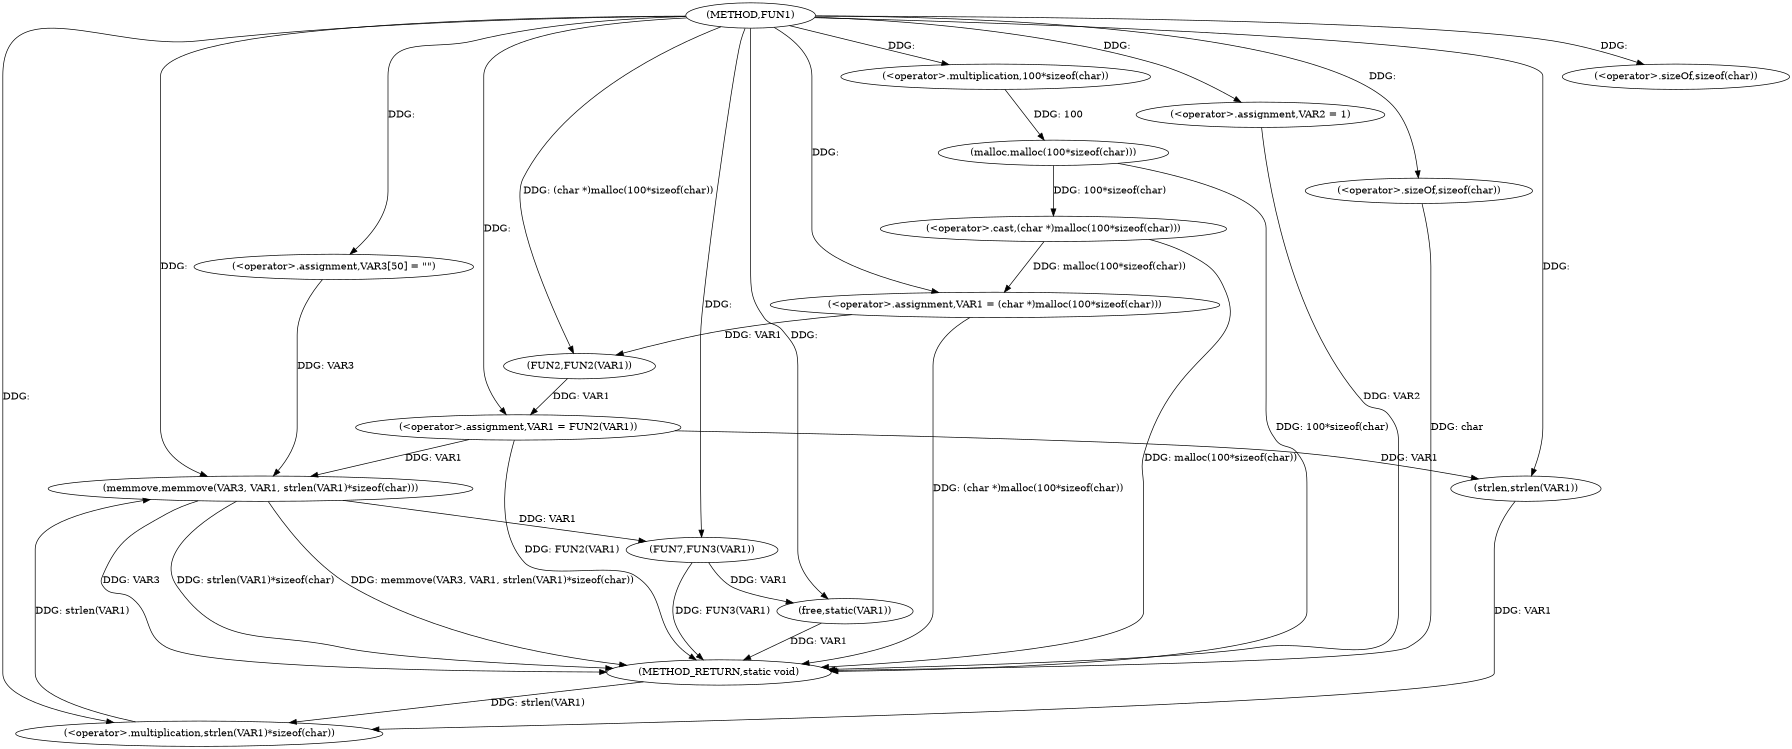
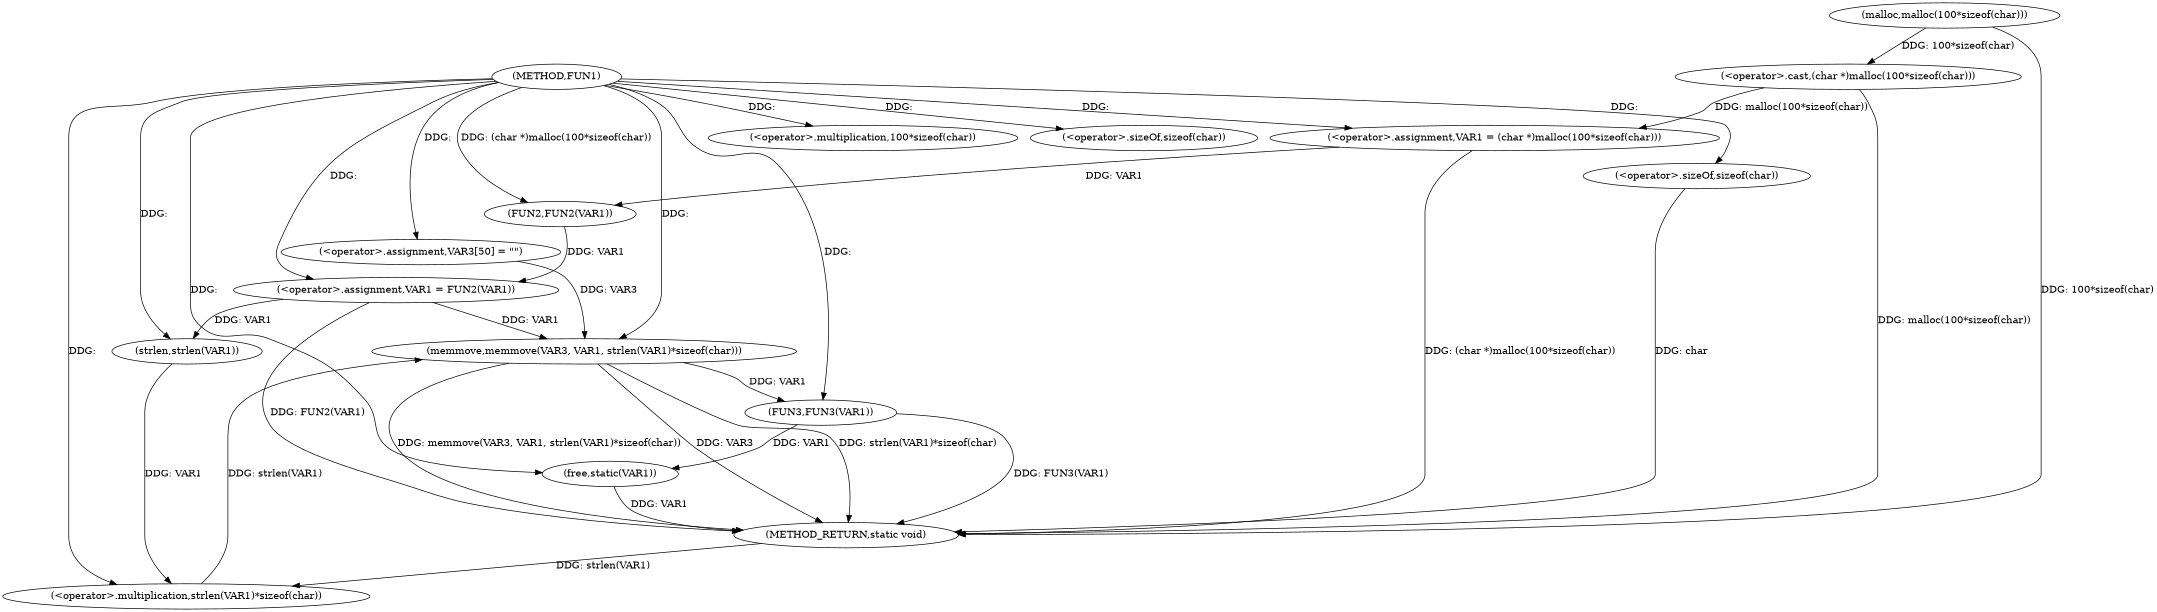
(1022, 112) -> none
(1260, 115) -> none
(702, 550) -> (821, 413)
